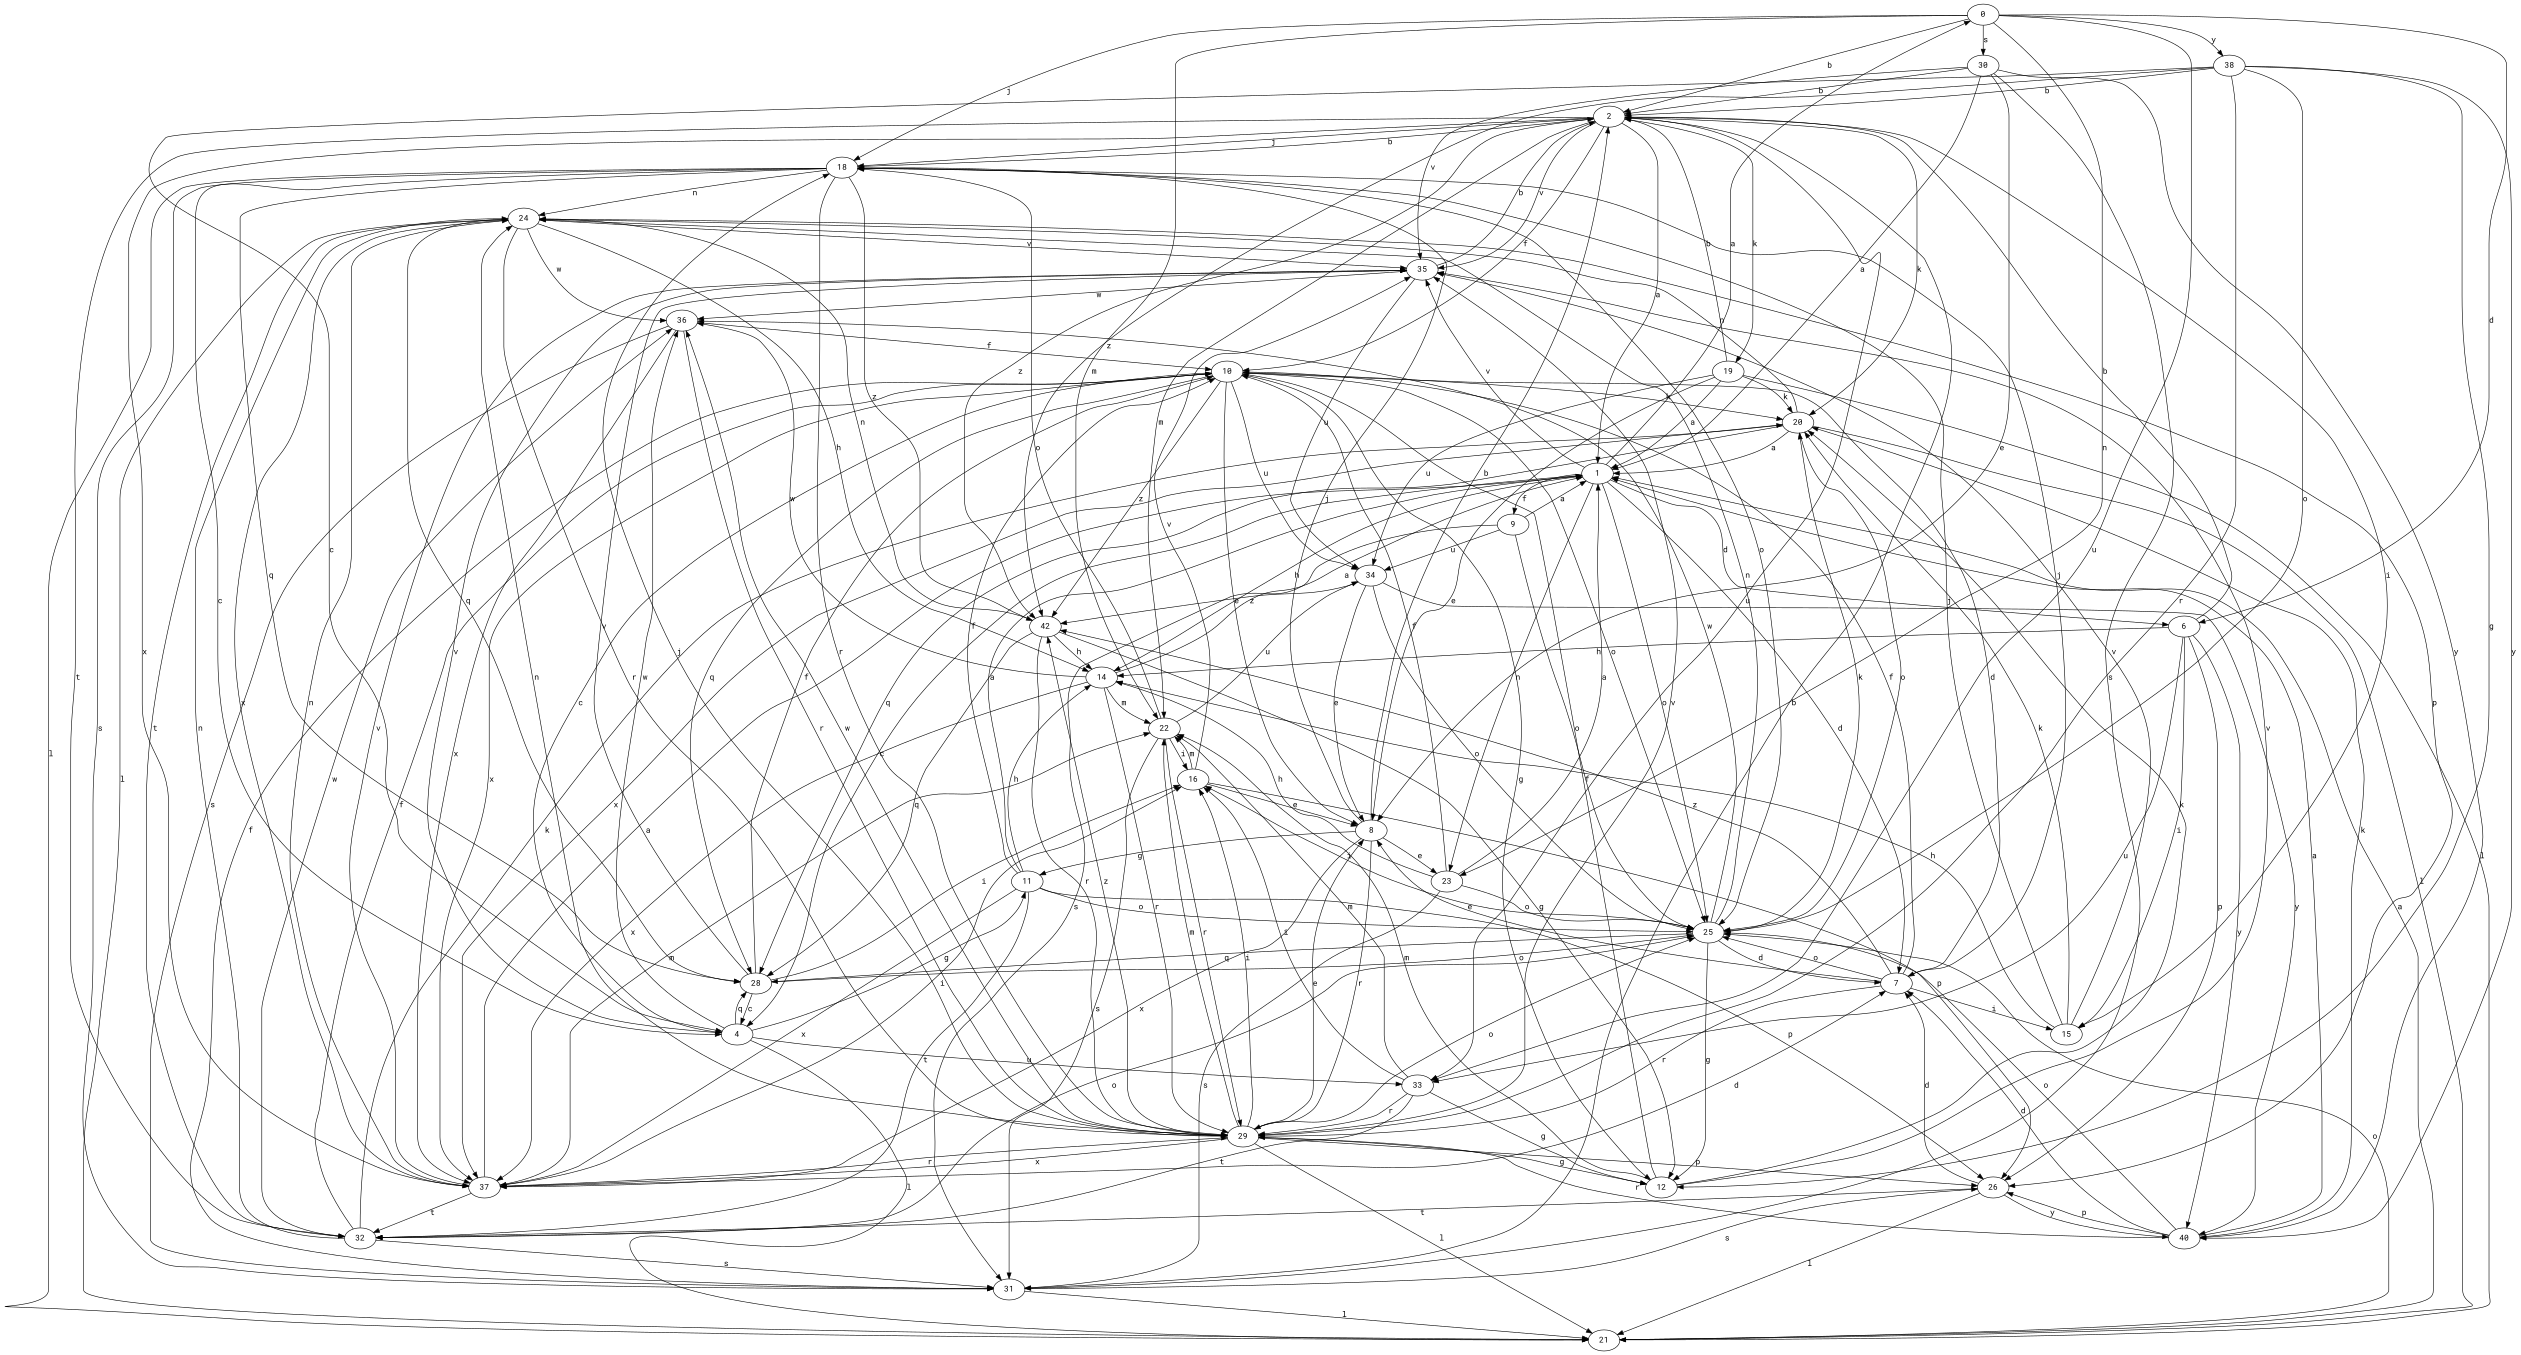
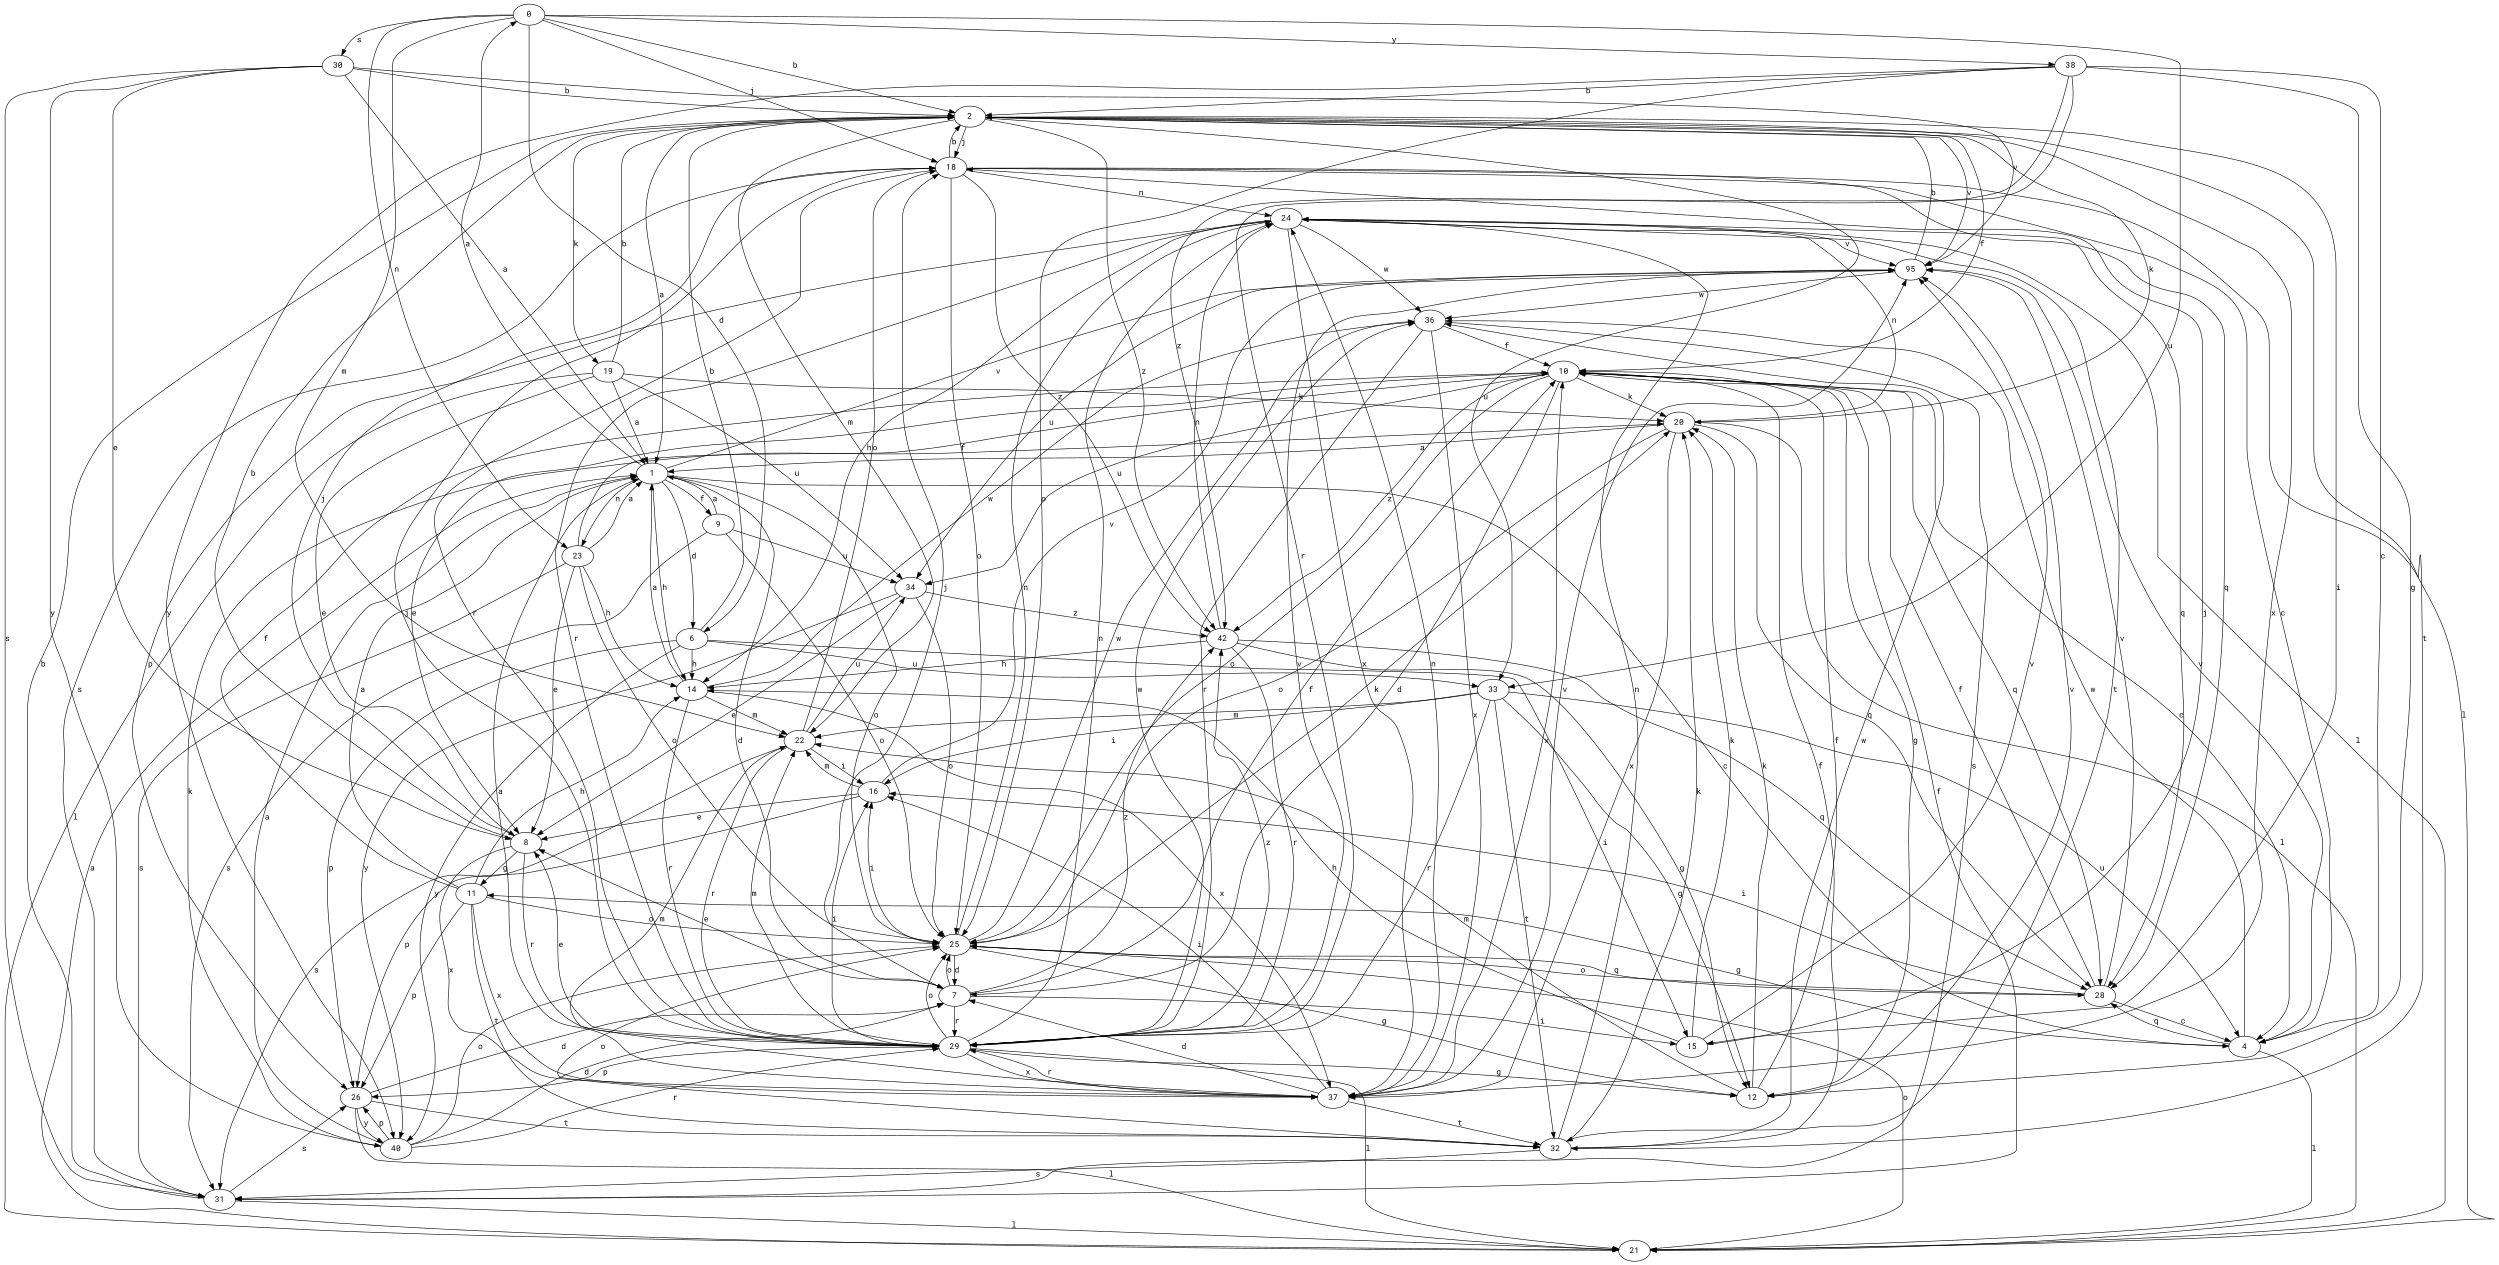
(1422, 270) -> (1911, 270)
(602, 535) -> (1532, 788)
(1408, 853) -> (553, 697)
(1090, 1068) -> (1920, 769)
